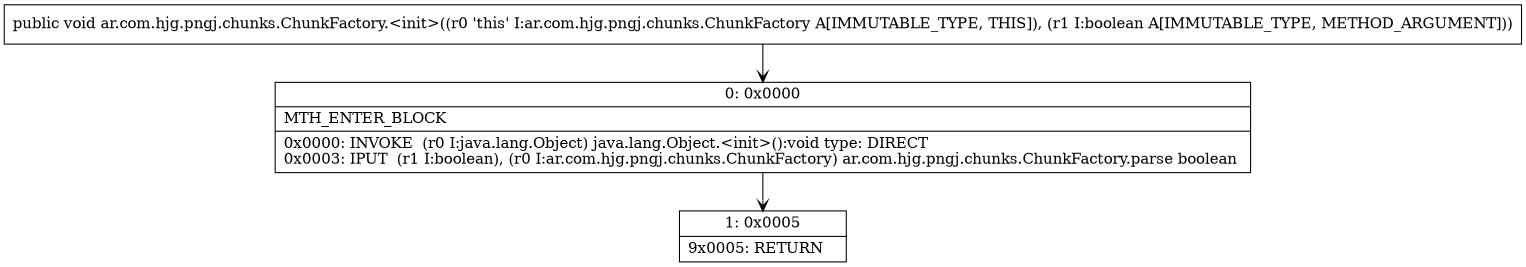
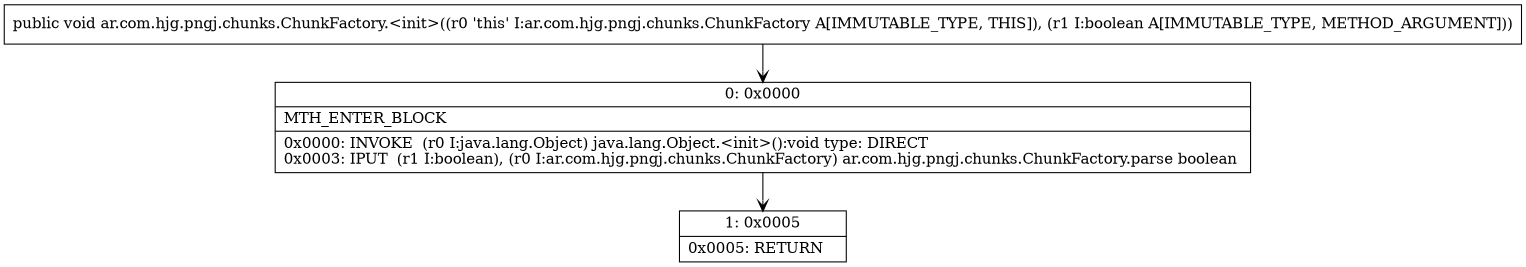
(763, 249) -> (763, 249)
